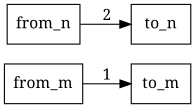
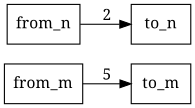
(107, 76) -> (107, 76)
